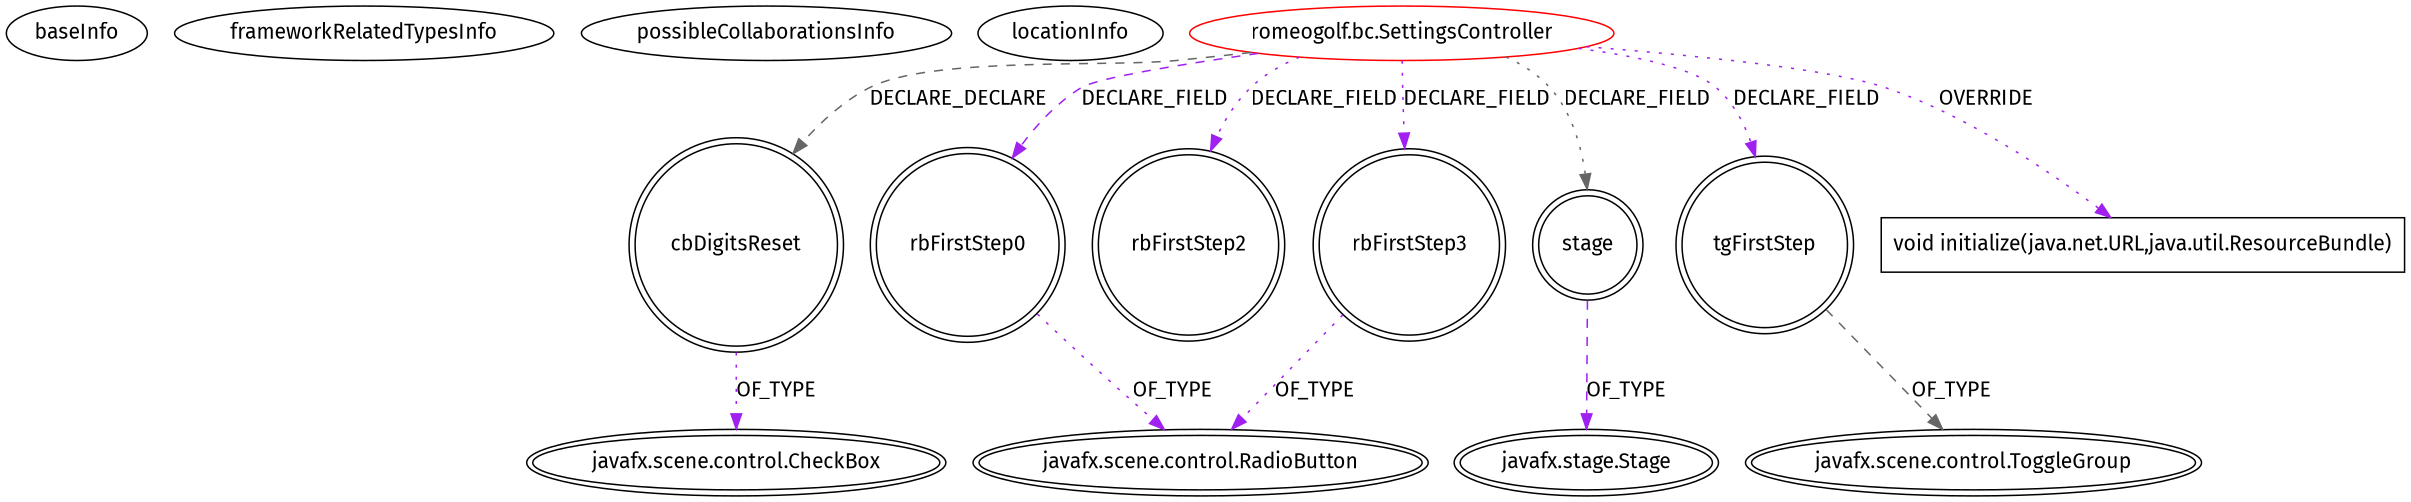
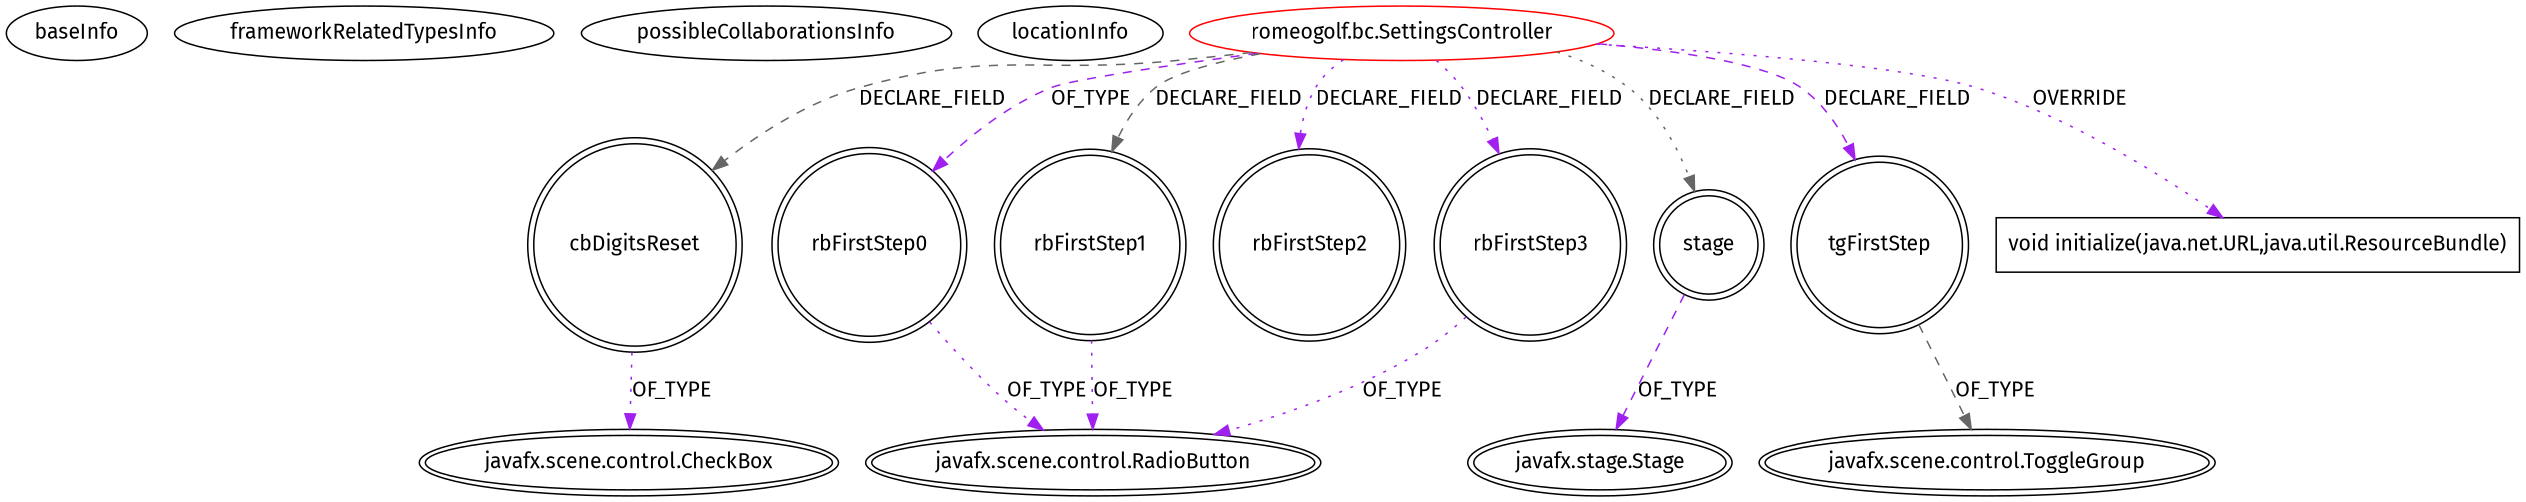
(1681, 70) -> (1739, 64)
(959, 99) -> (932, 99)
(1154, 99) -> (1091, 99)
none -> (1090, 245)
